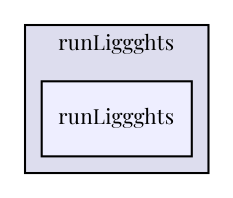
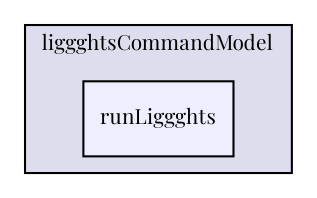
(117, 45) -> (158, 45)
